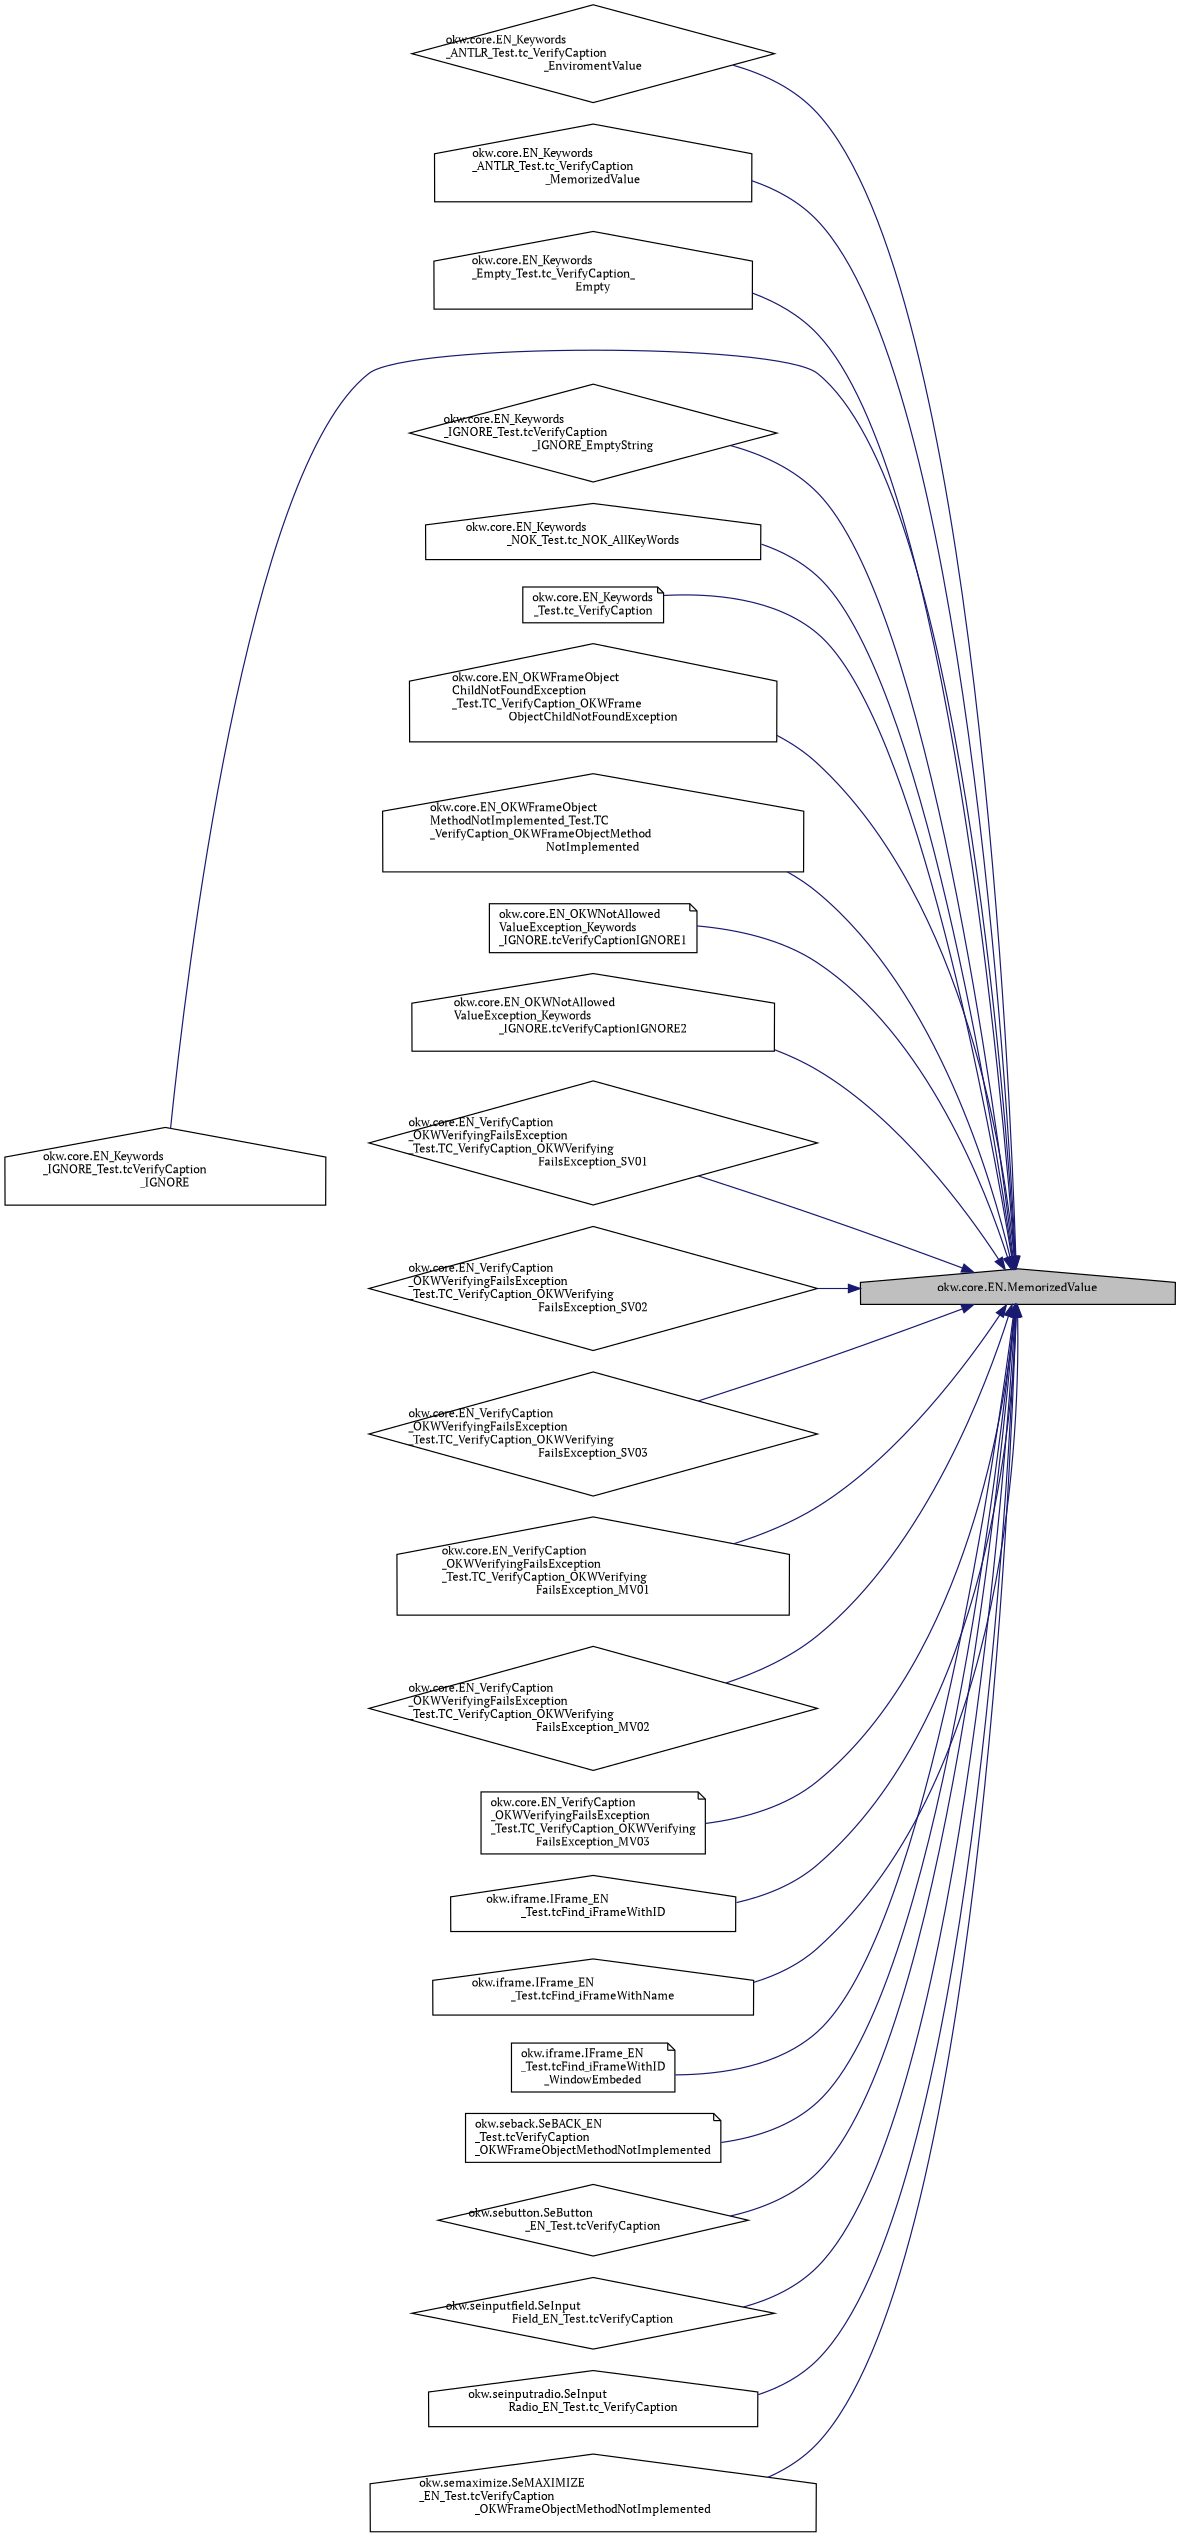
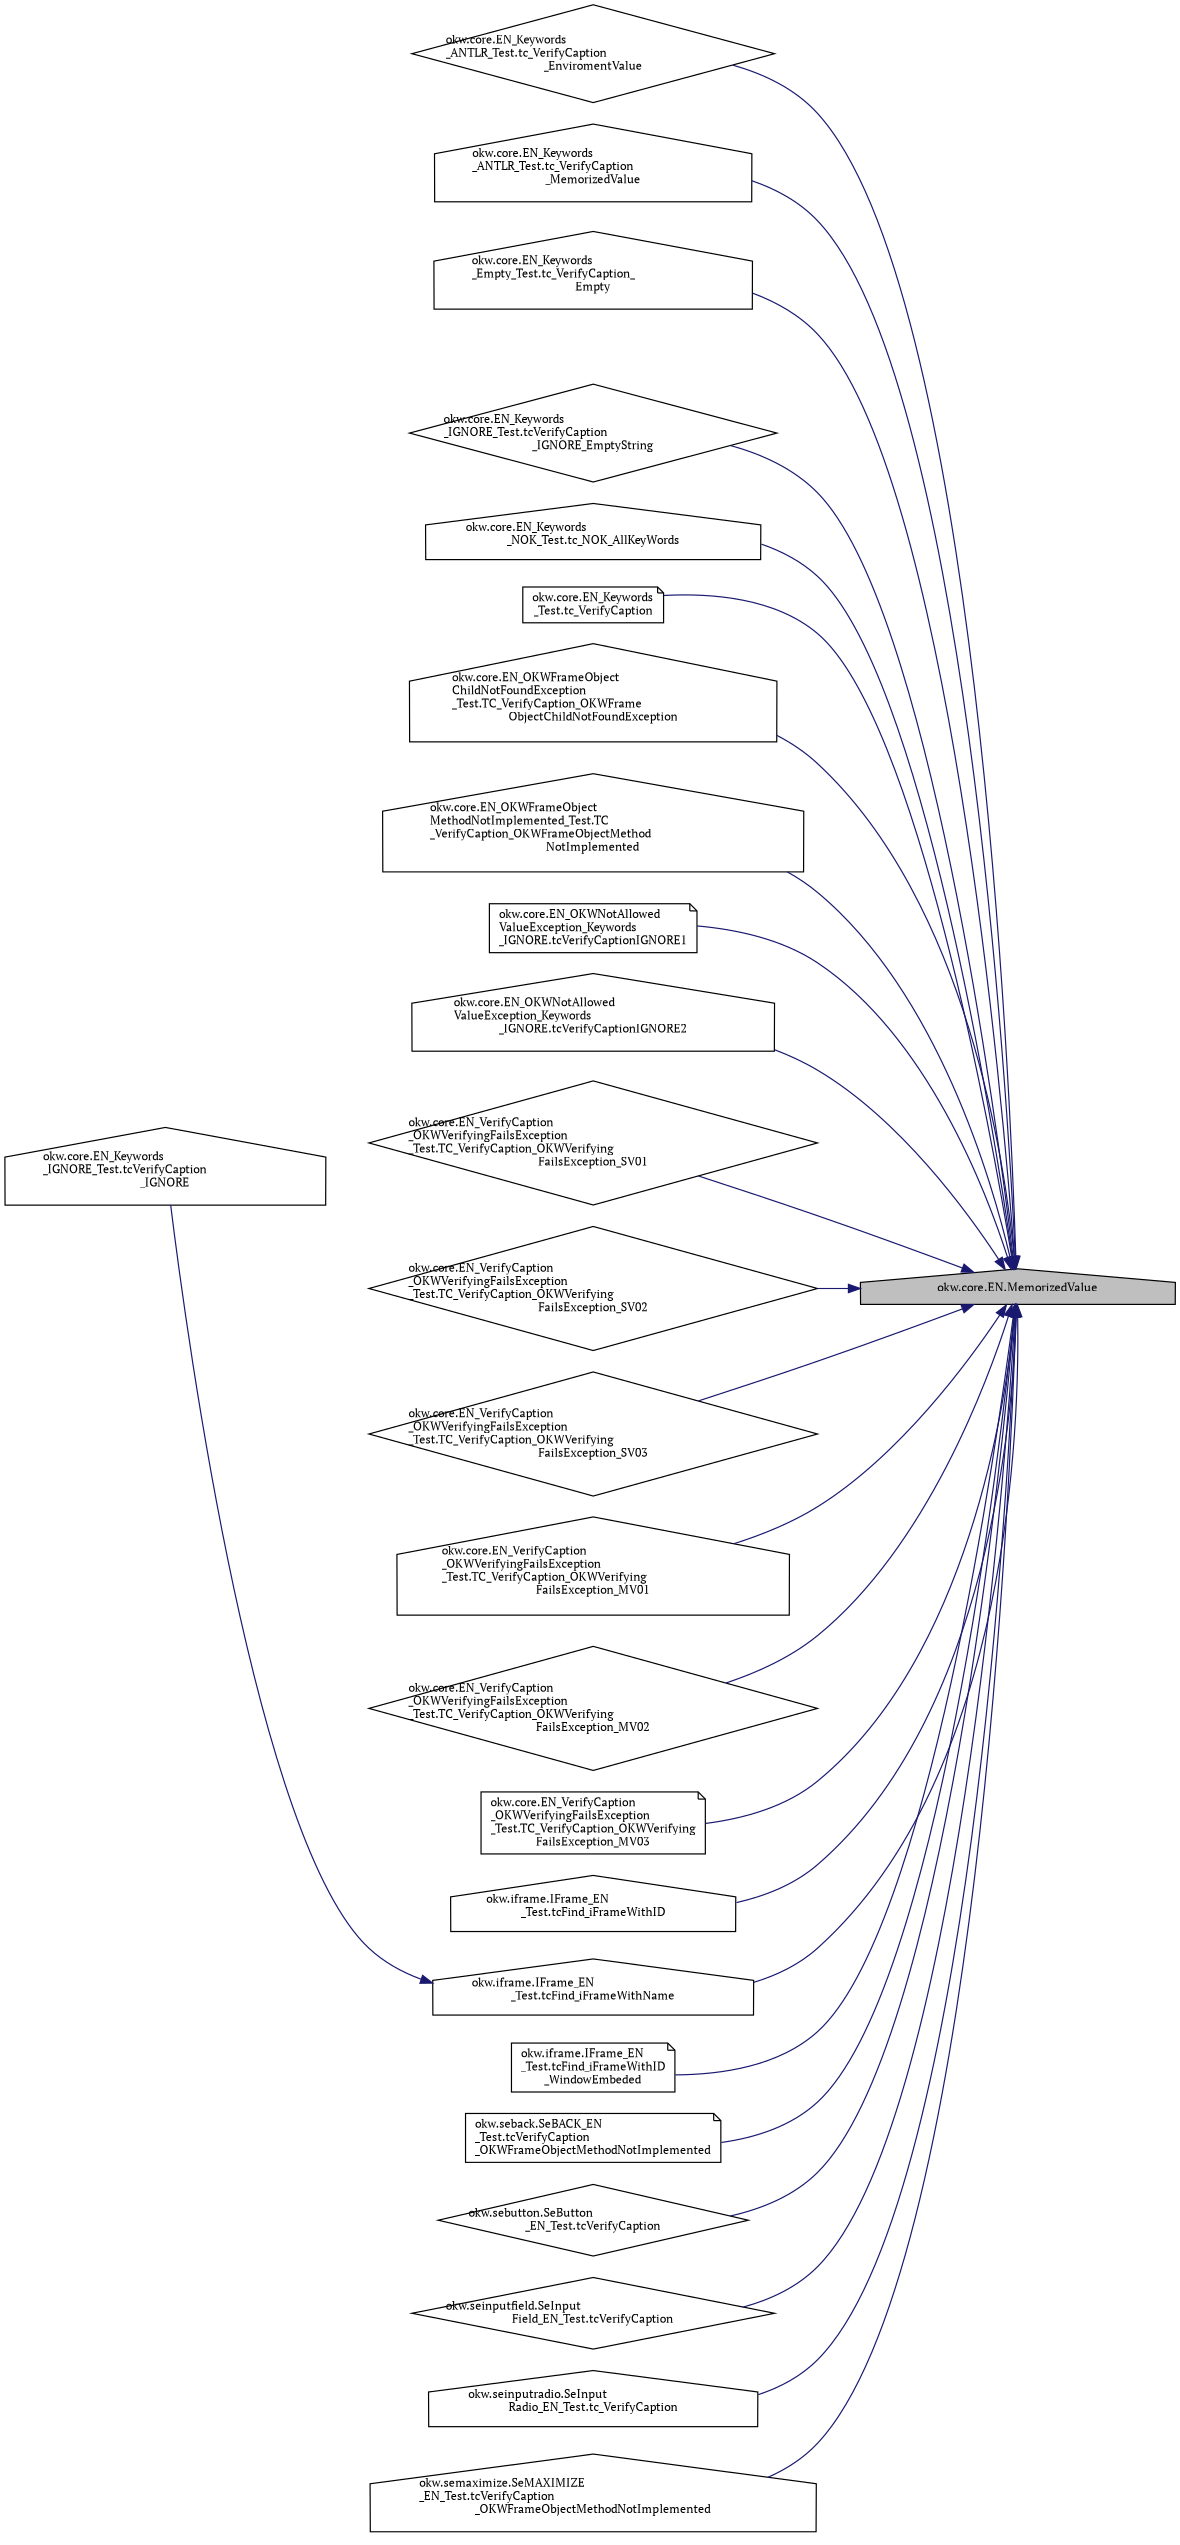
(656, 351) -> (241, 1618)
